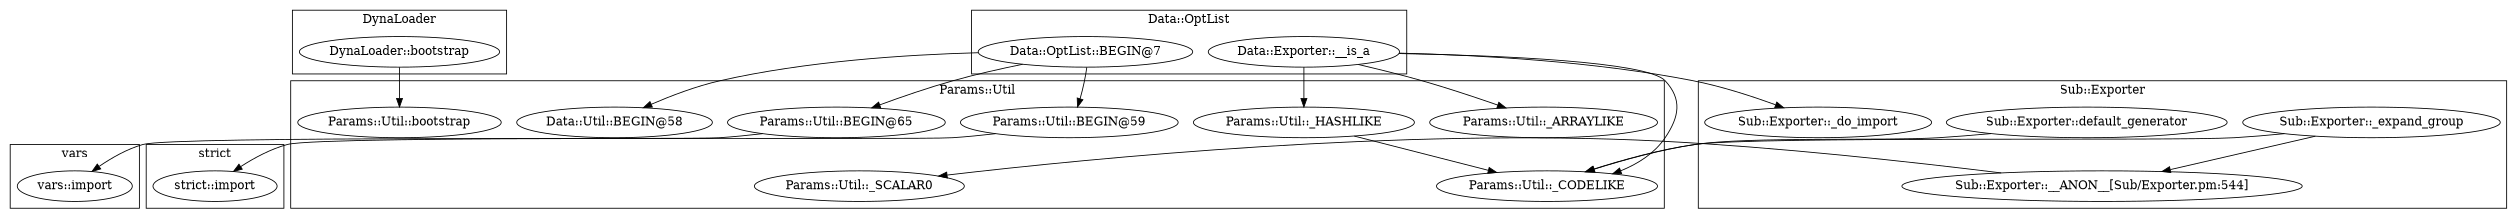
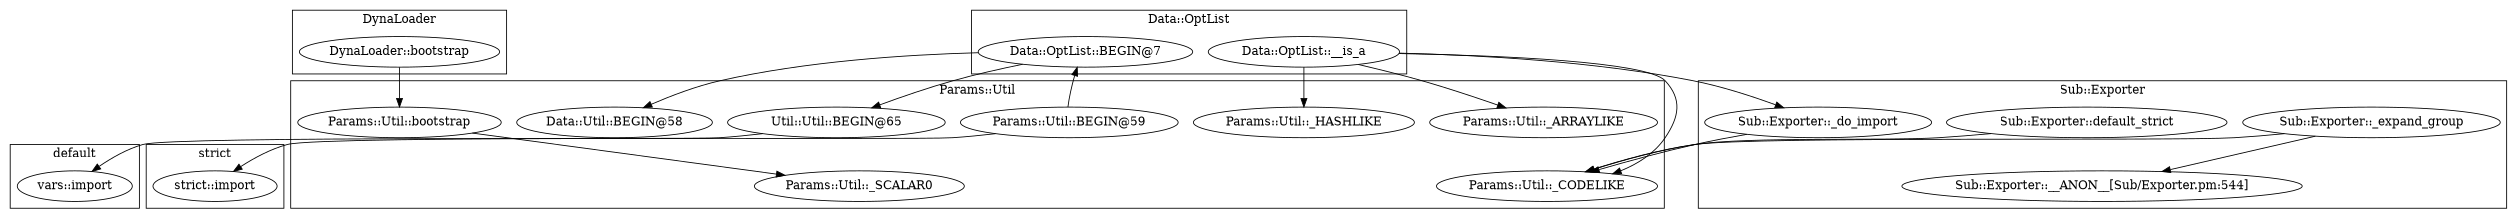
(1304, 52) -> (1304, 52)
(1083, 86) -> (1071, 91)
(836, 122) -> (836, 122)
(2087, 122) -> (2087, 122)
(1474, 138) -> (624, 154)
(1421, 153) -> (1673, 150)
(75, 154) -> (75, 154)
